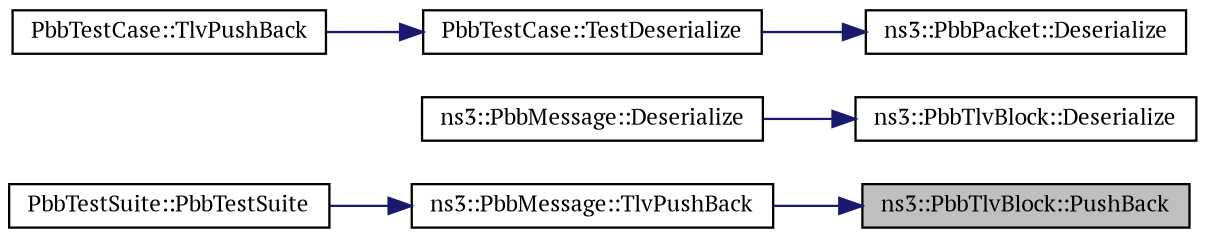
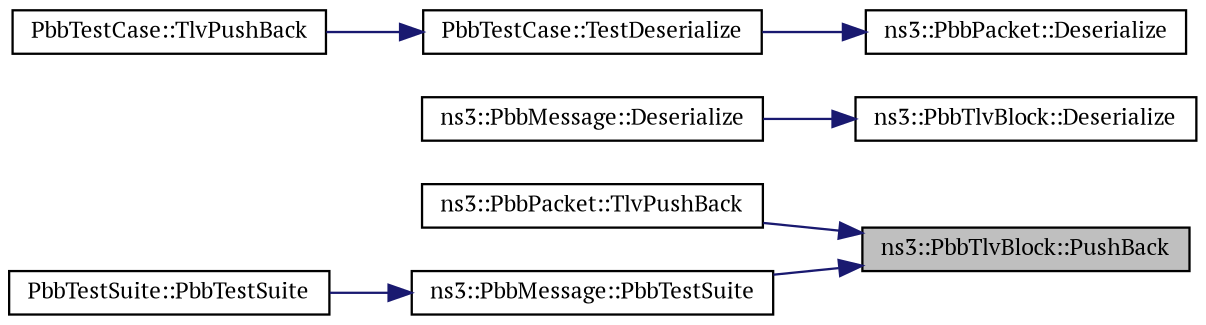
(592, 206) -> (592, 293)
none -> (592, 206)
